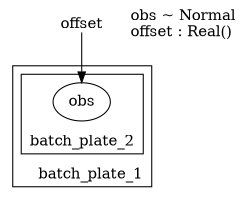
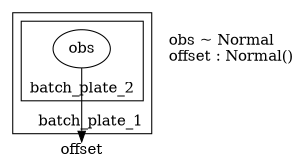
(184, 24) -> (231, 49)
(82, 52) -> (82, 93)
